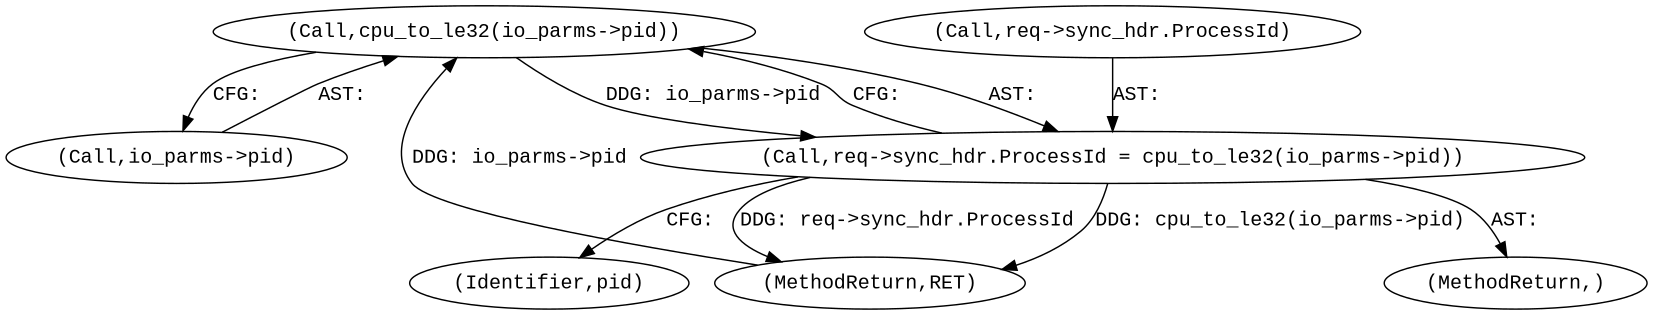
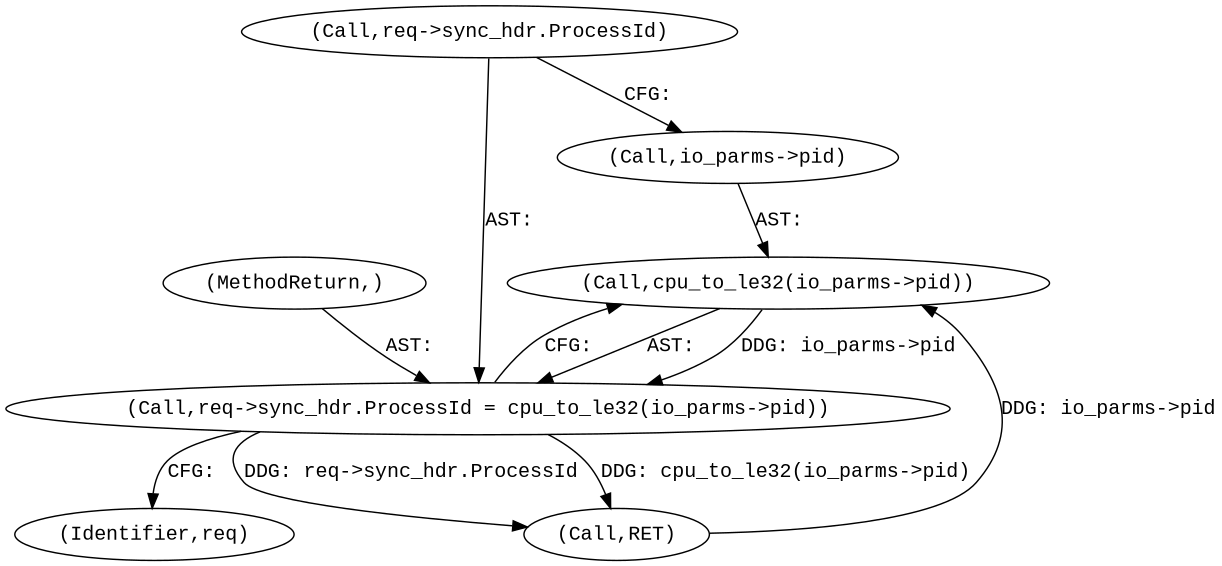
(243, 70) -> (603, 91)
(1442, 196) -> (368, 344)
(549, 283) -> (154, 534)
(870, 283) -> (617, 534)
